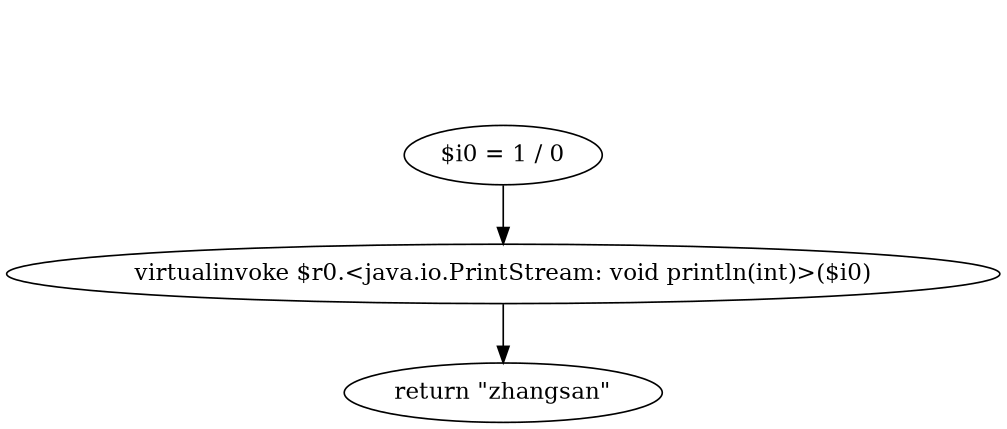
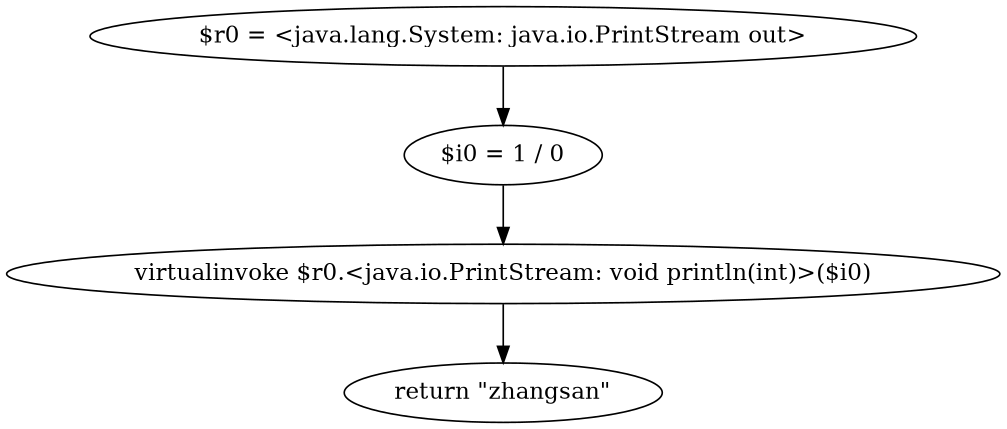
none -> (503, 36)
